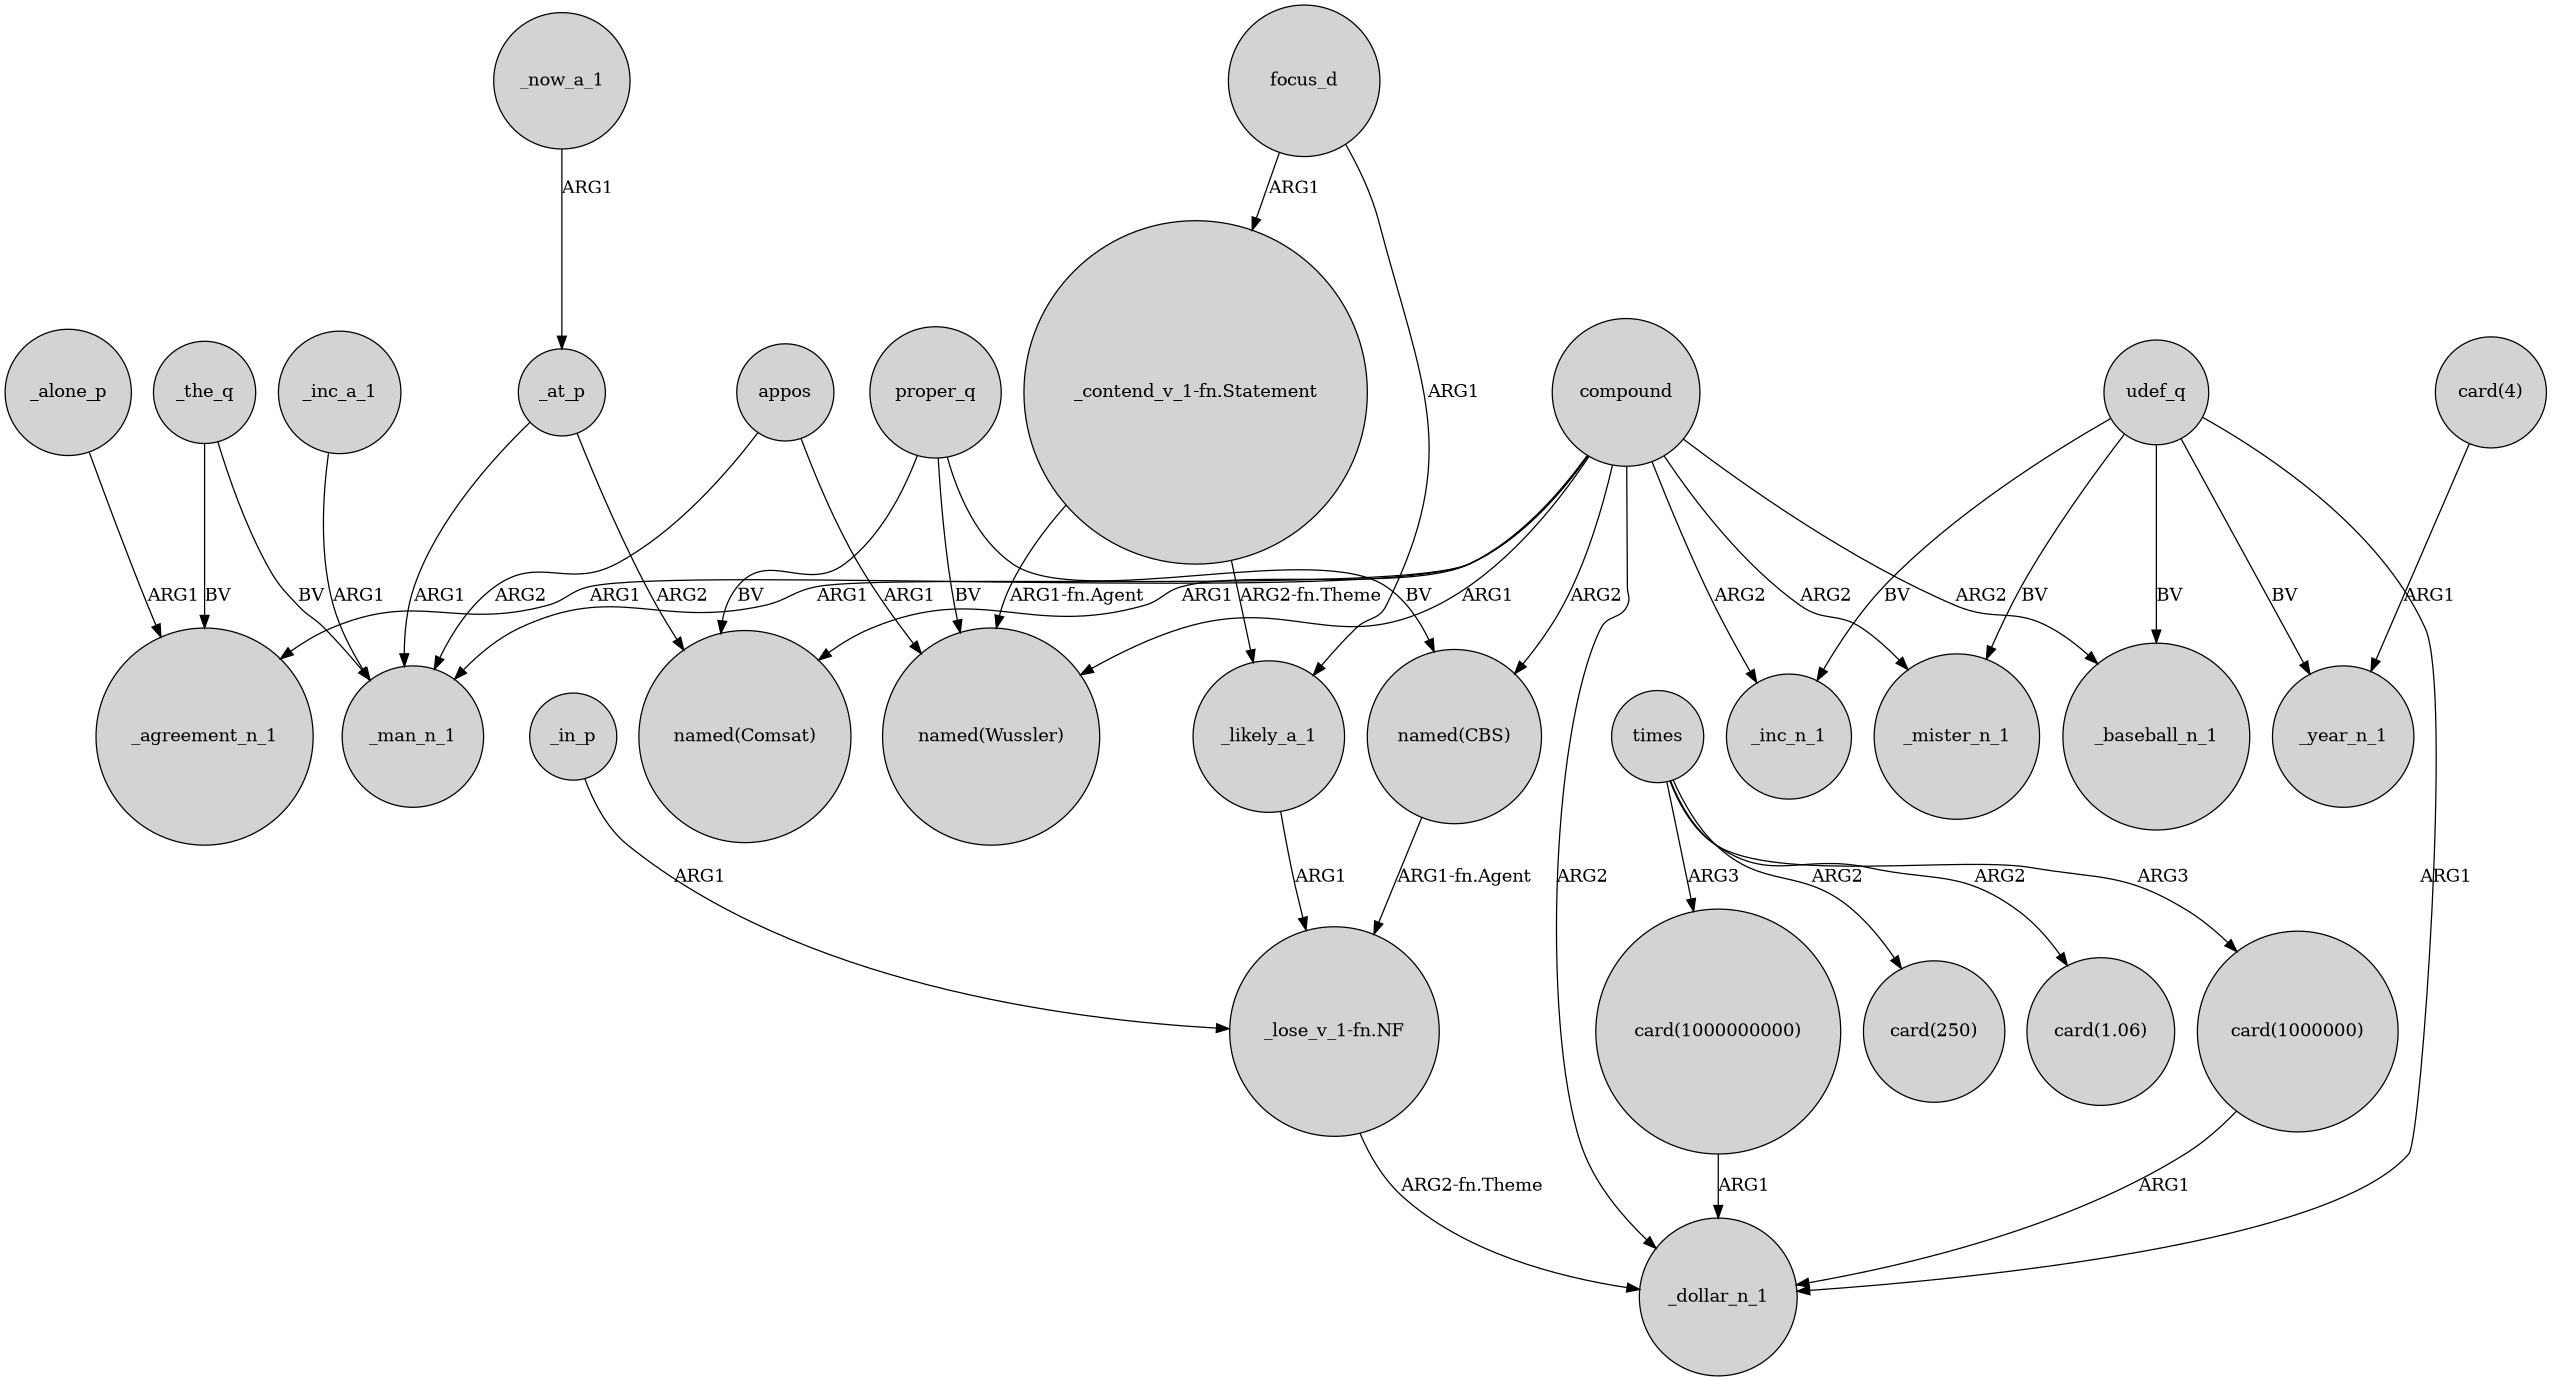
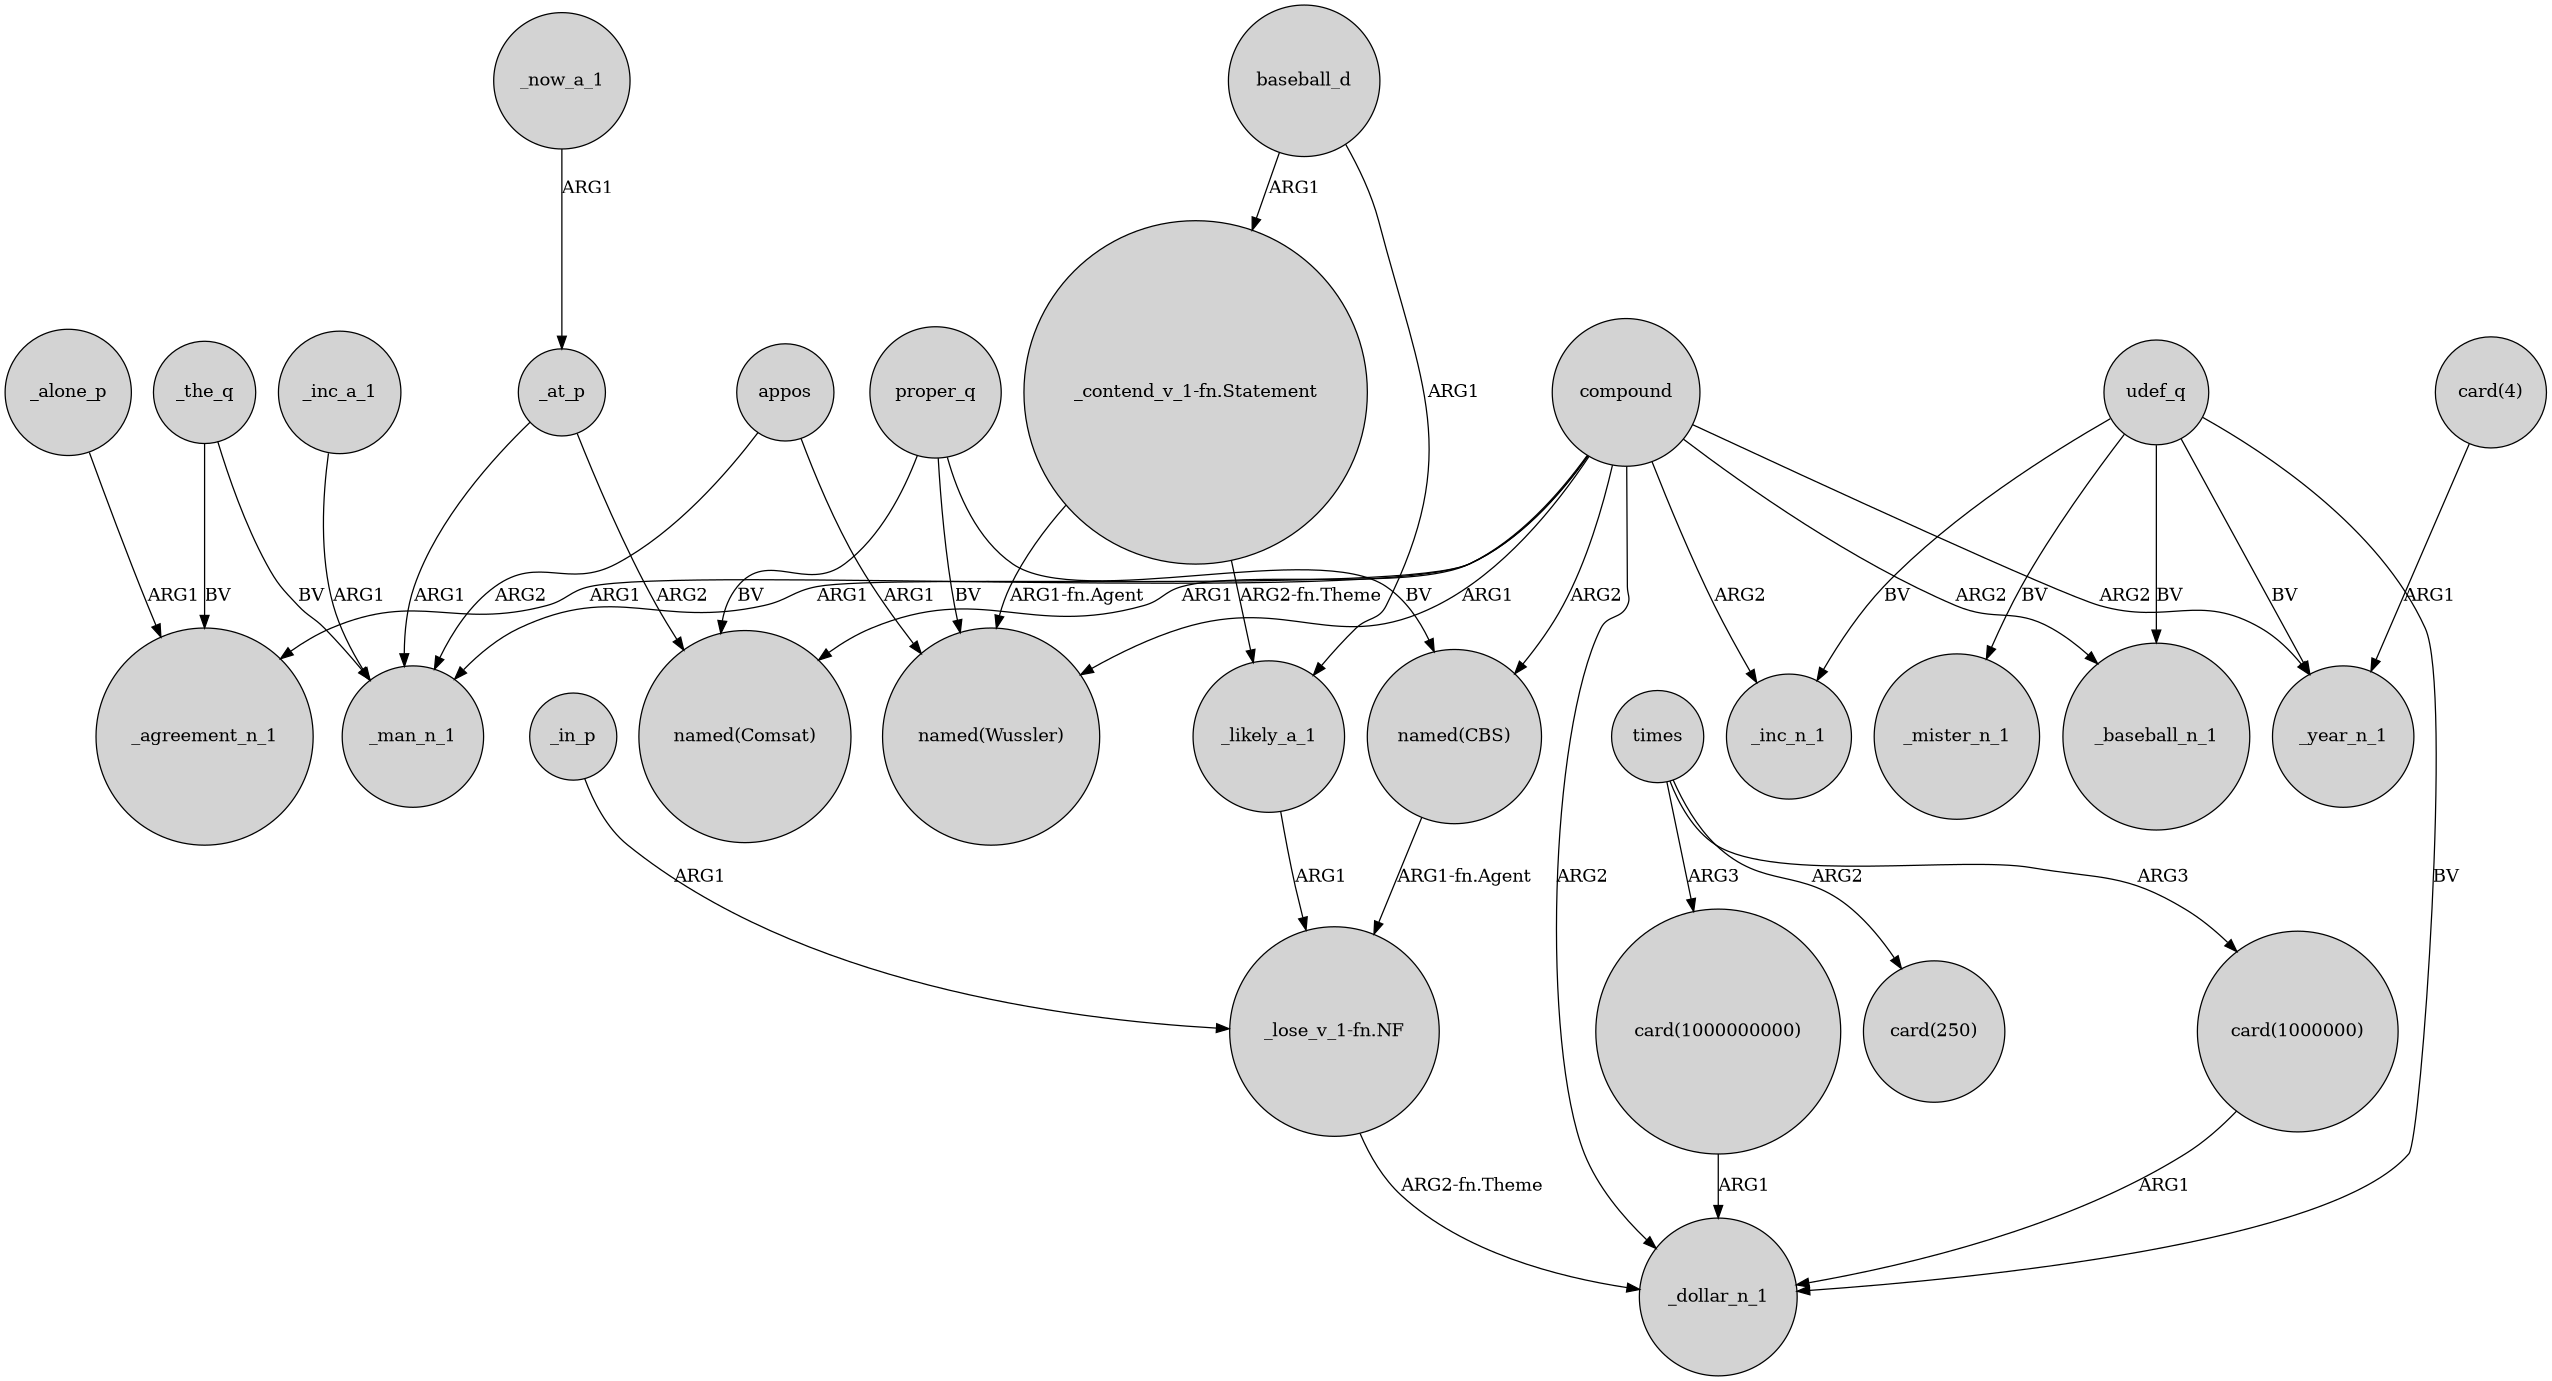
(1304, 81) -> (1304, 81)
(1766, 578) -> (1995, 563)
(2446, 877) -> (2446, 877)
(2101, 1032) -> none
